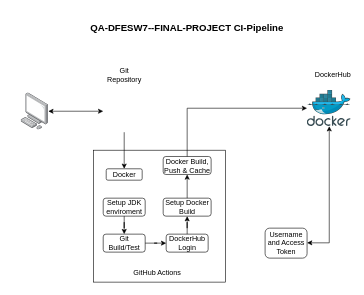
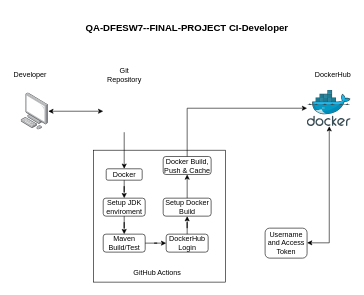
(187, 27) -> (187, 27)
none -> (30, 75)
none -> (124, 189)
(125, 243) -> (125, 243)
